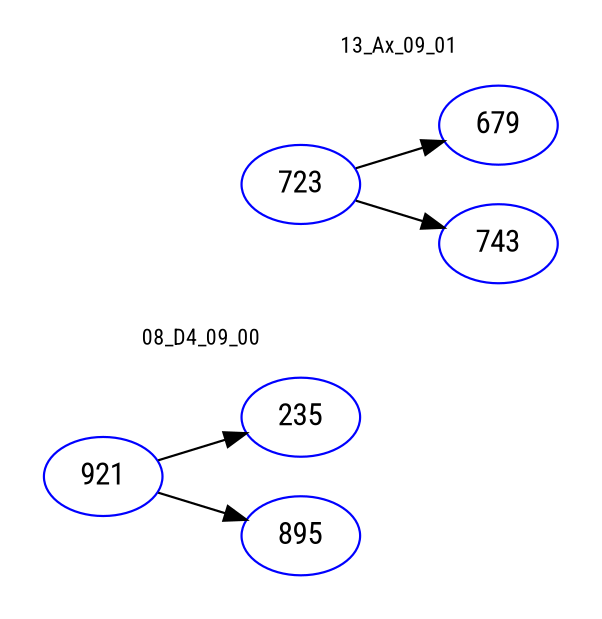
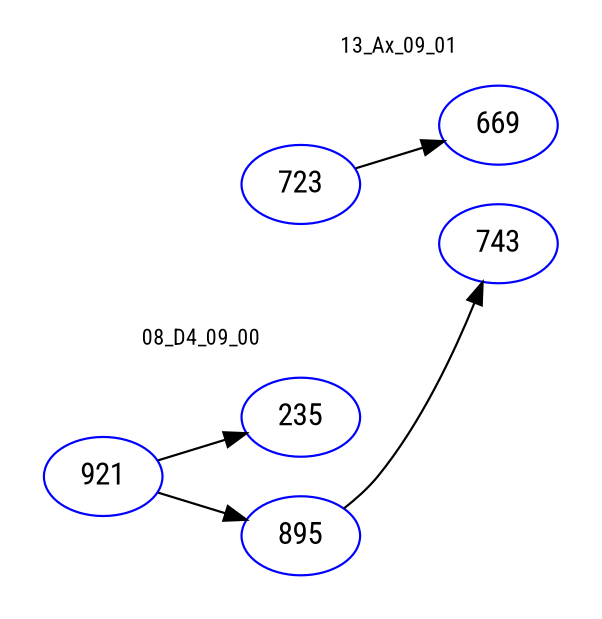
(498, 125) -> (498, 125)
(389, 211) -> (421, 413)
